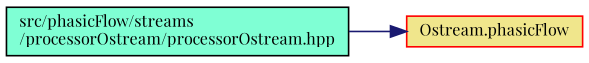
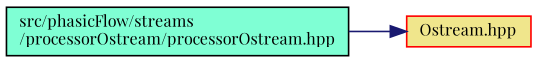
(495, 31) -> (469, 31)
